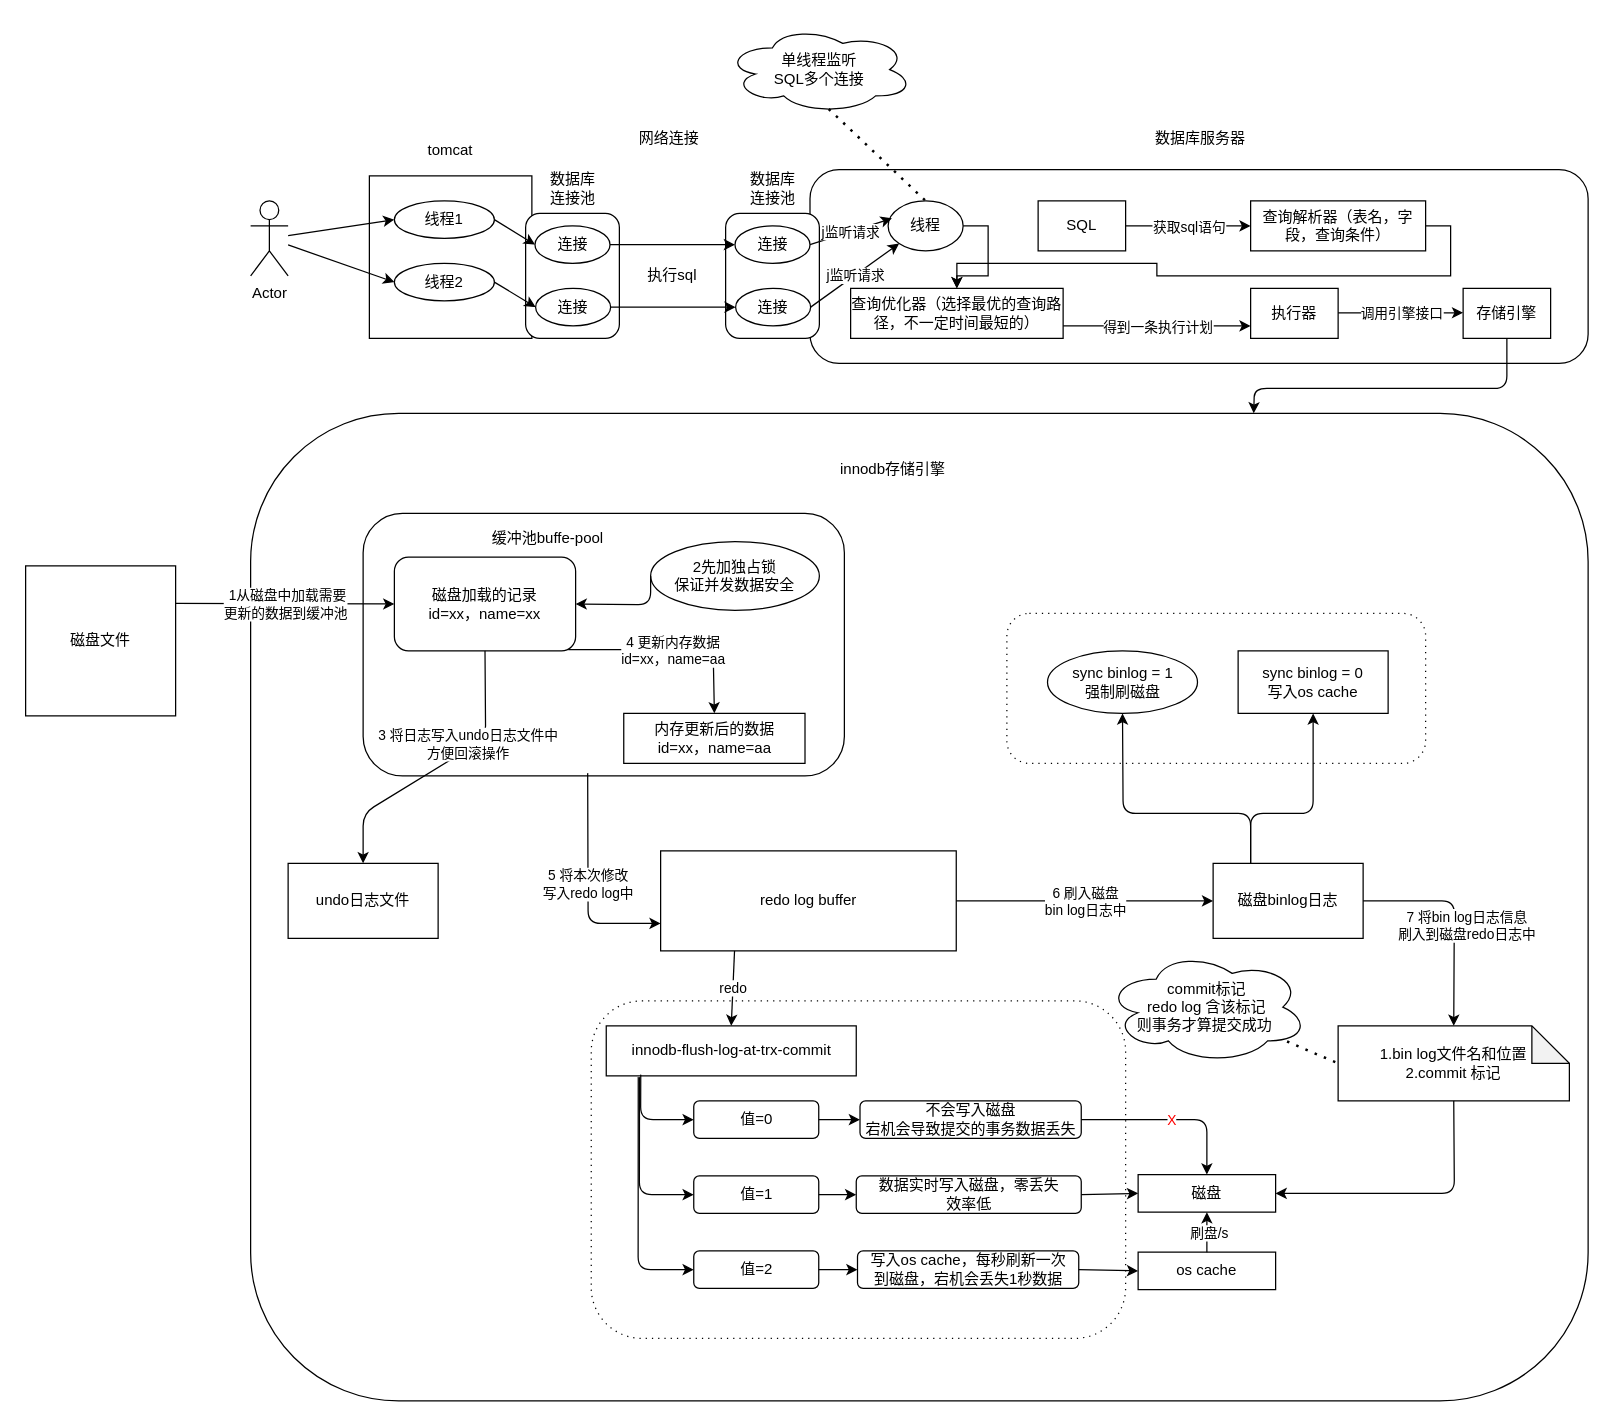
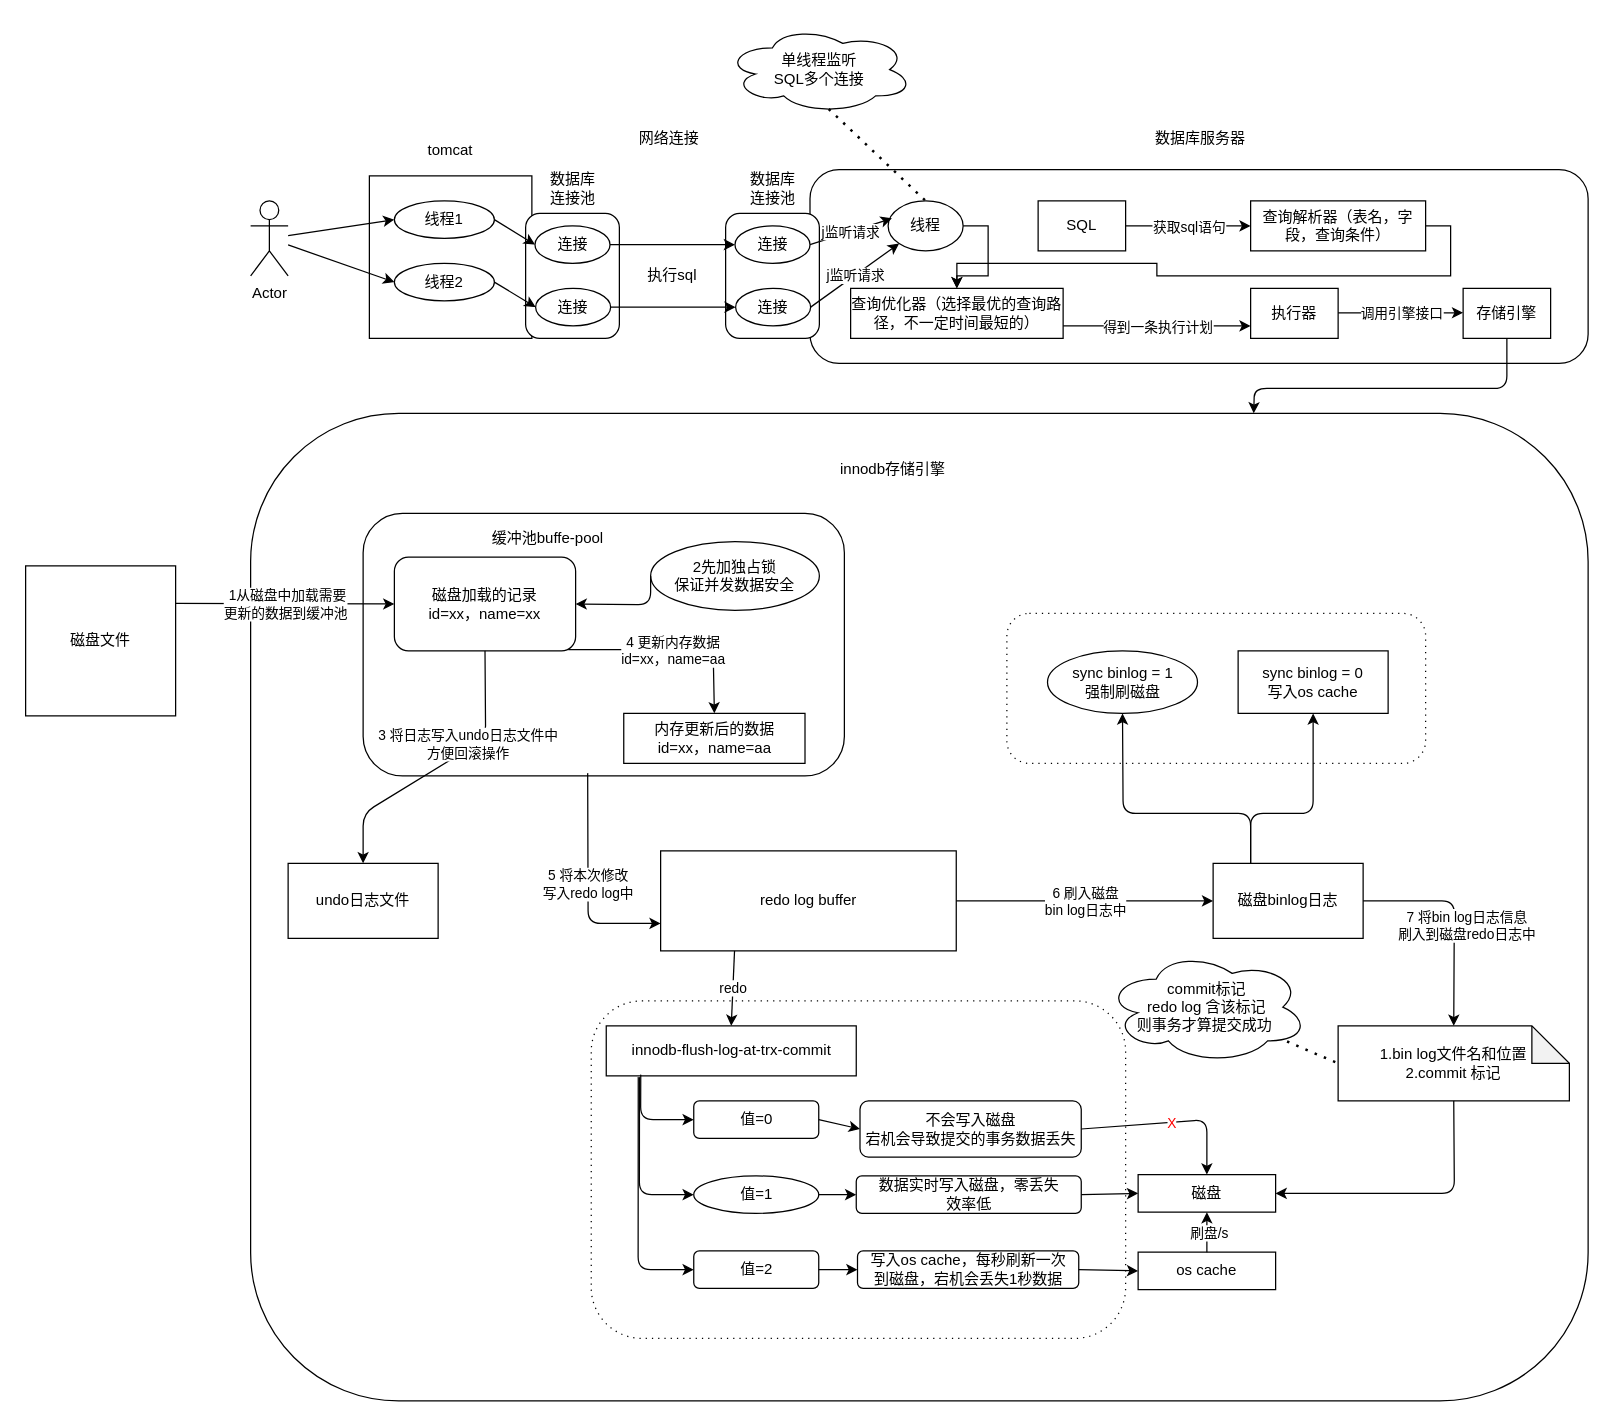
(971, 1119) -> (971, 1129)
(756, 1194) -> (756, 1194)
